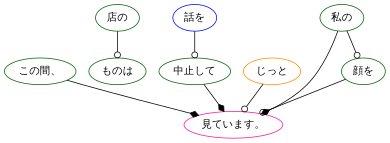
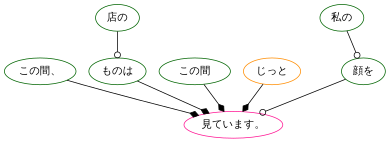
(195, 18) -> none
(195, 71) -> (195, 71)
(313, 78) -> (169, 95)
(255, 95) -> (255, 95)
